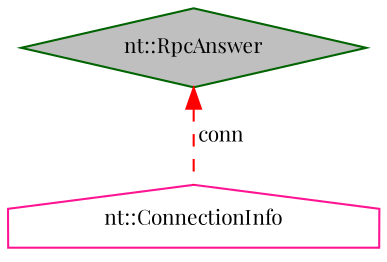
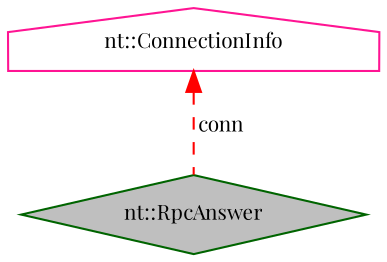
(194, 147) -> (194, 133)
